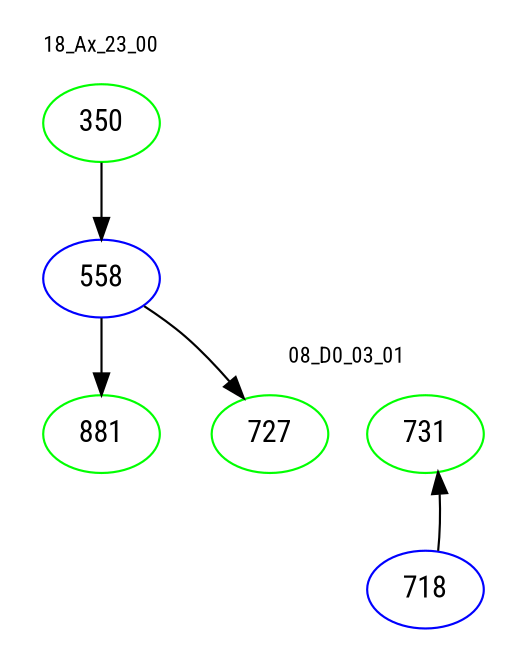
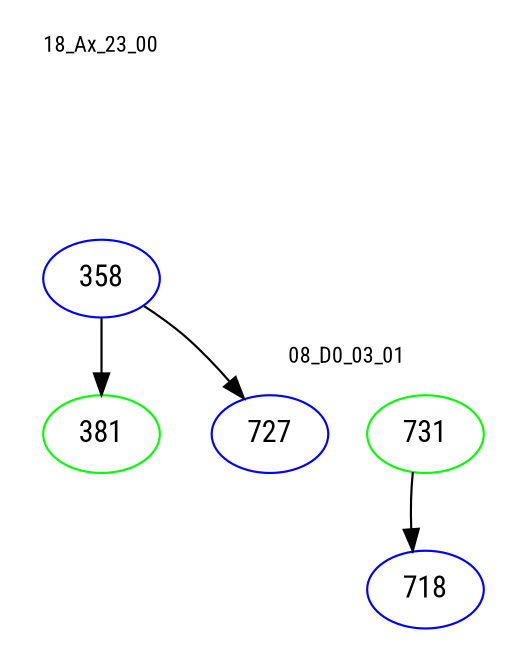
(102, 123) -> none
(102, 279) -> (102, 279)
(102, 434) -> (102, 434)
(270, 434) -> (270, 434)
(440, 523) -> (411, 501)
